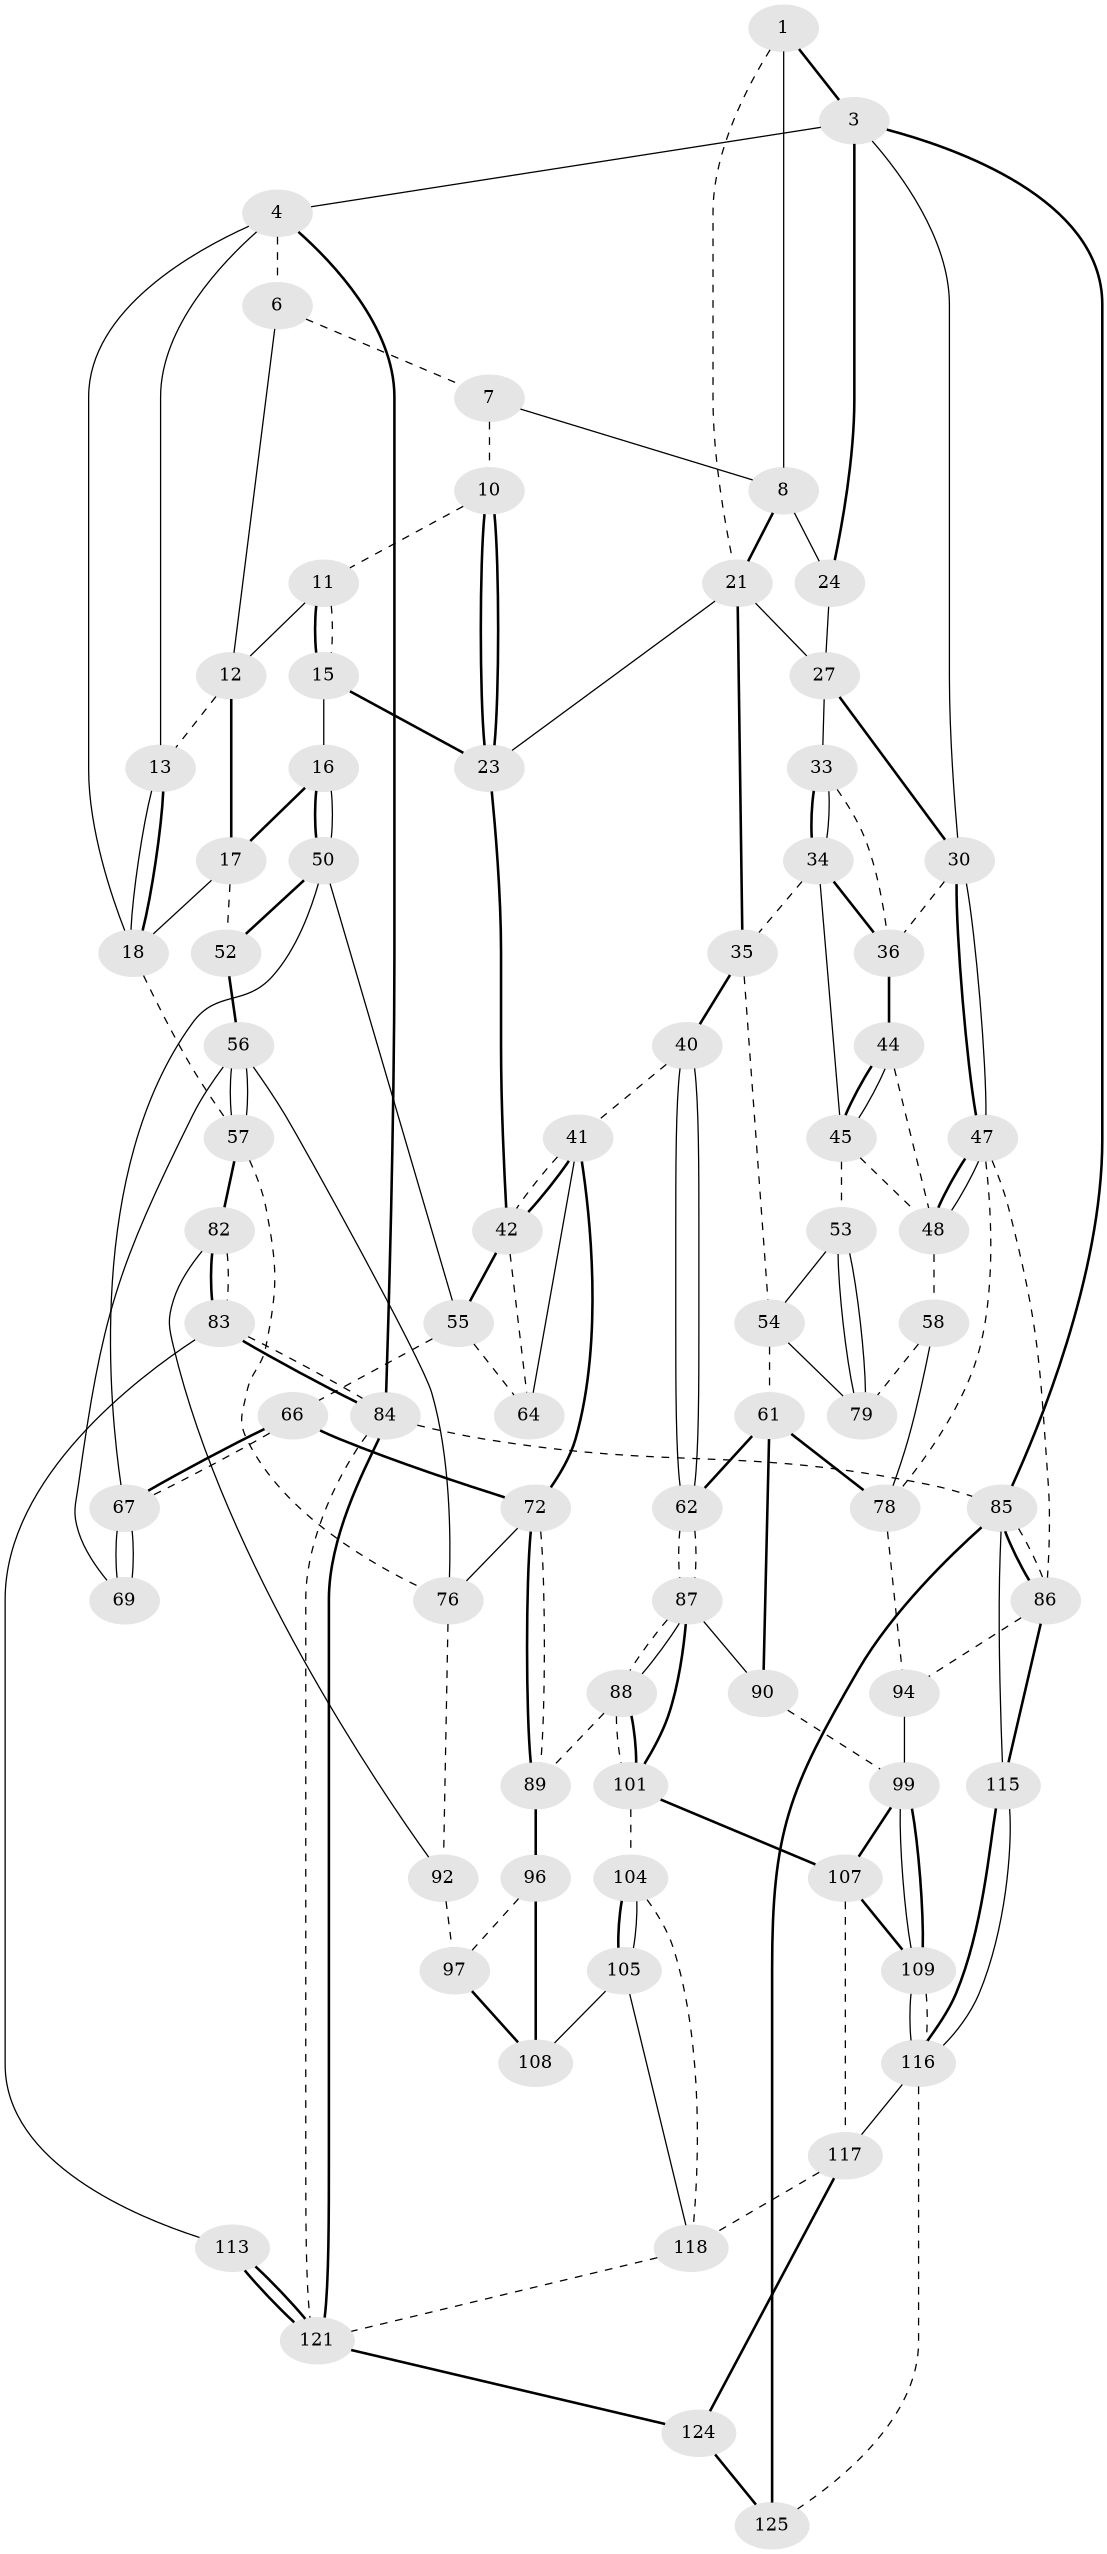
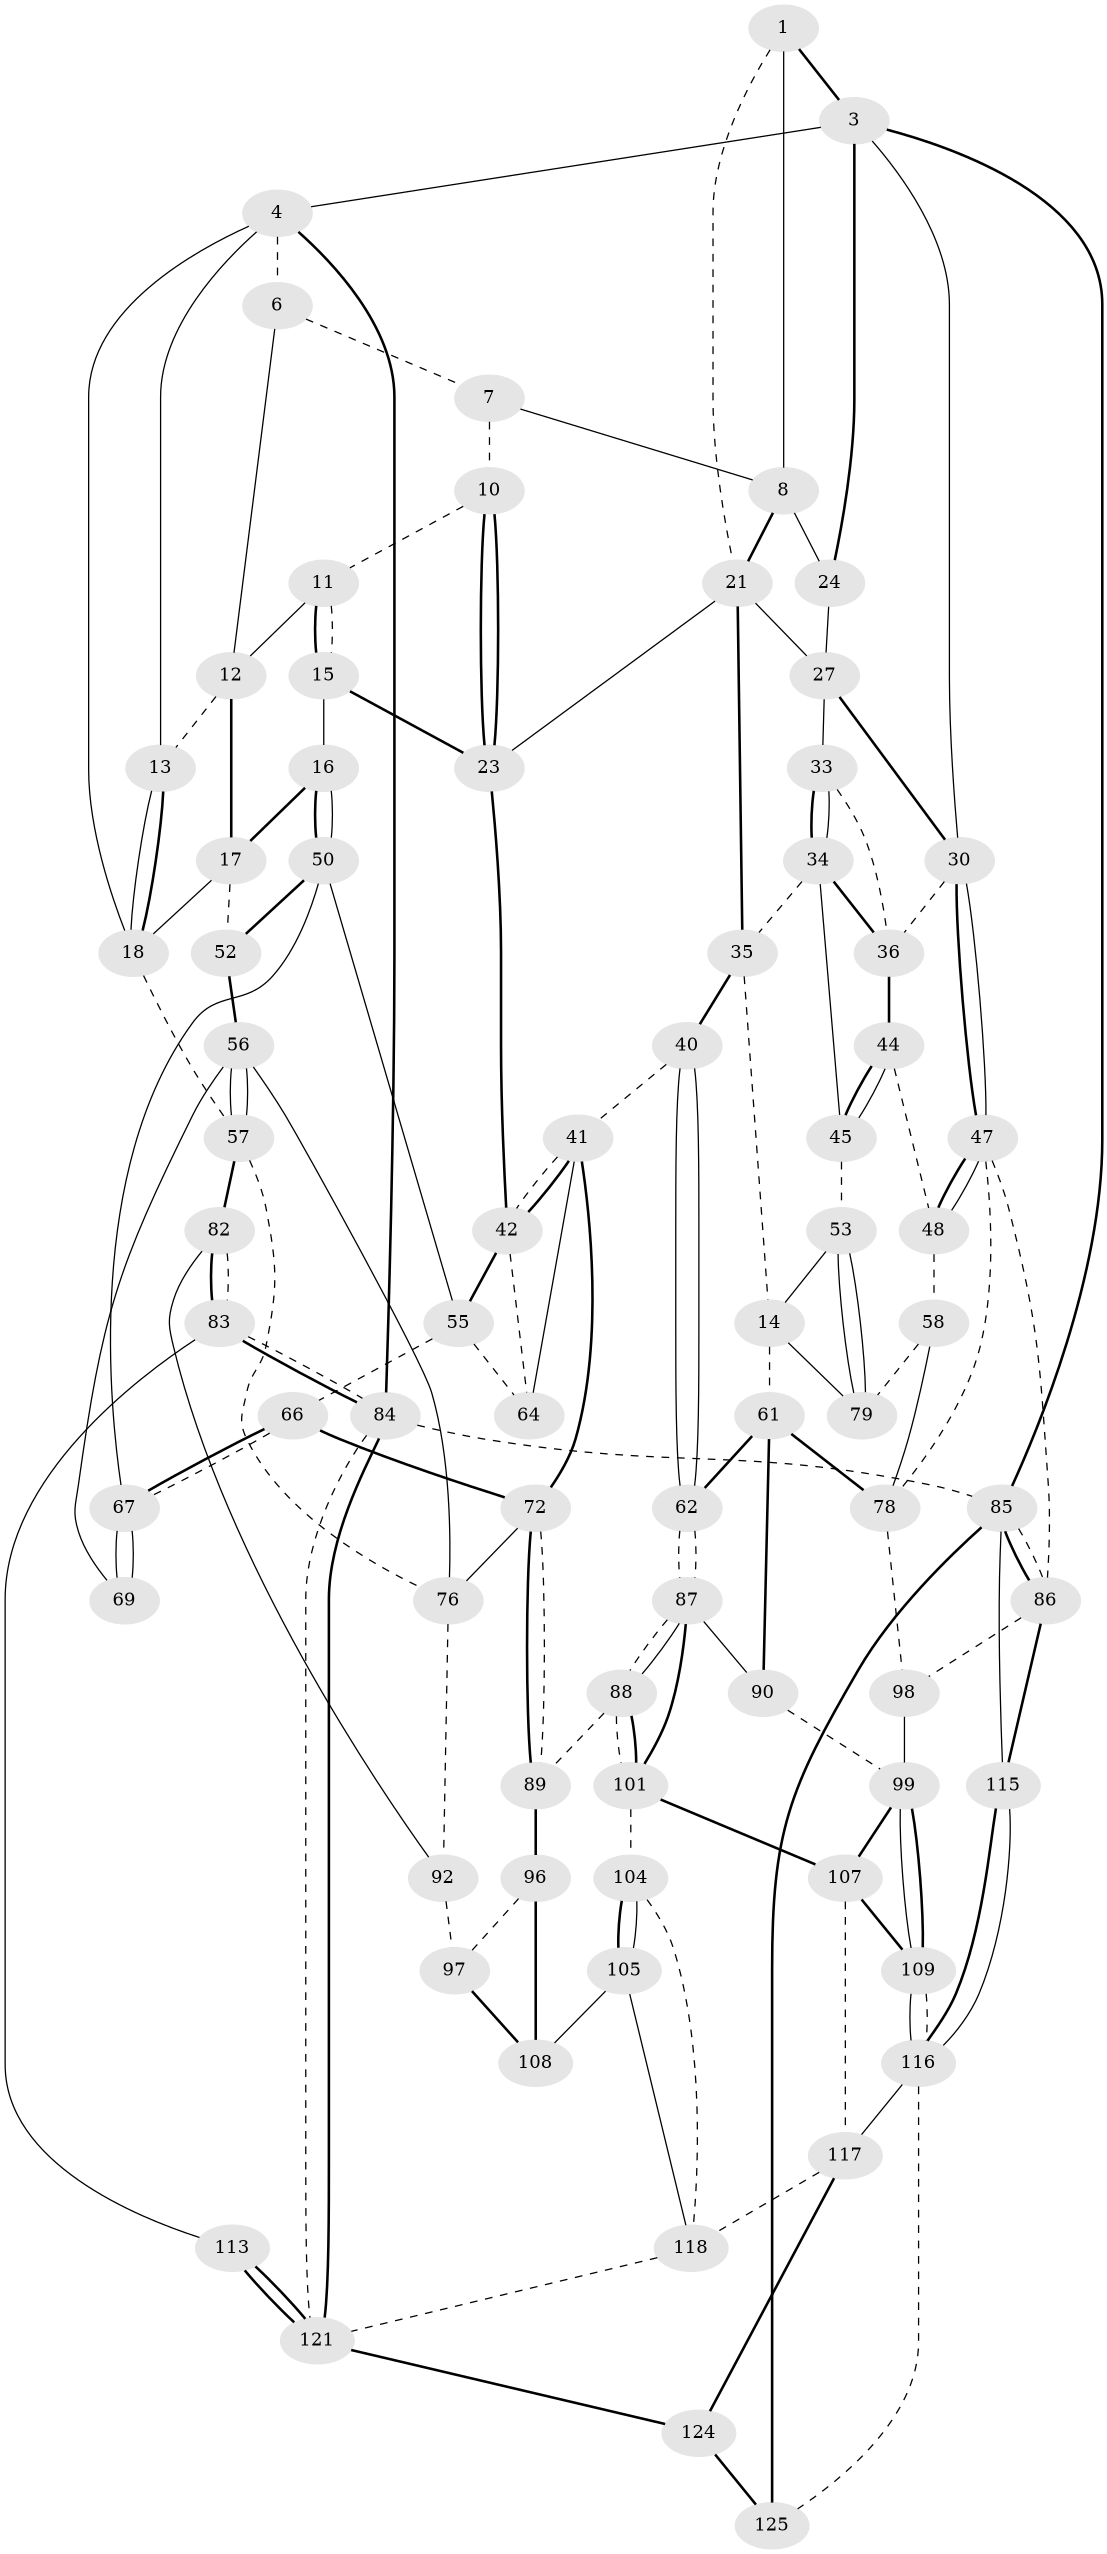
(888, 1184) -> none
(770, 1323) -> (770, 1323)
(904, 1693) -> (904, 1693)
